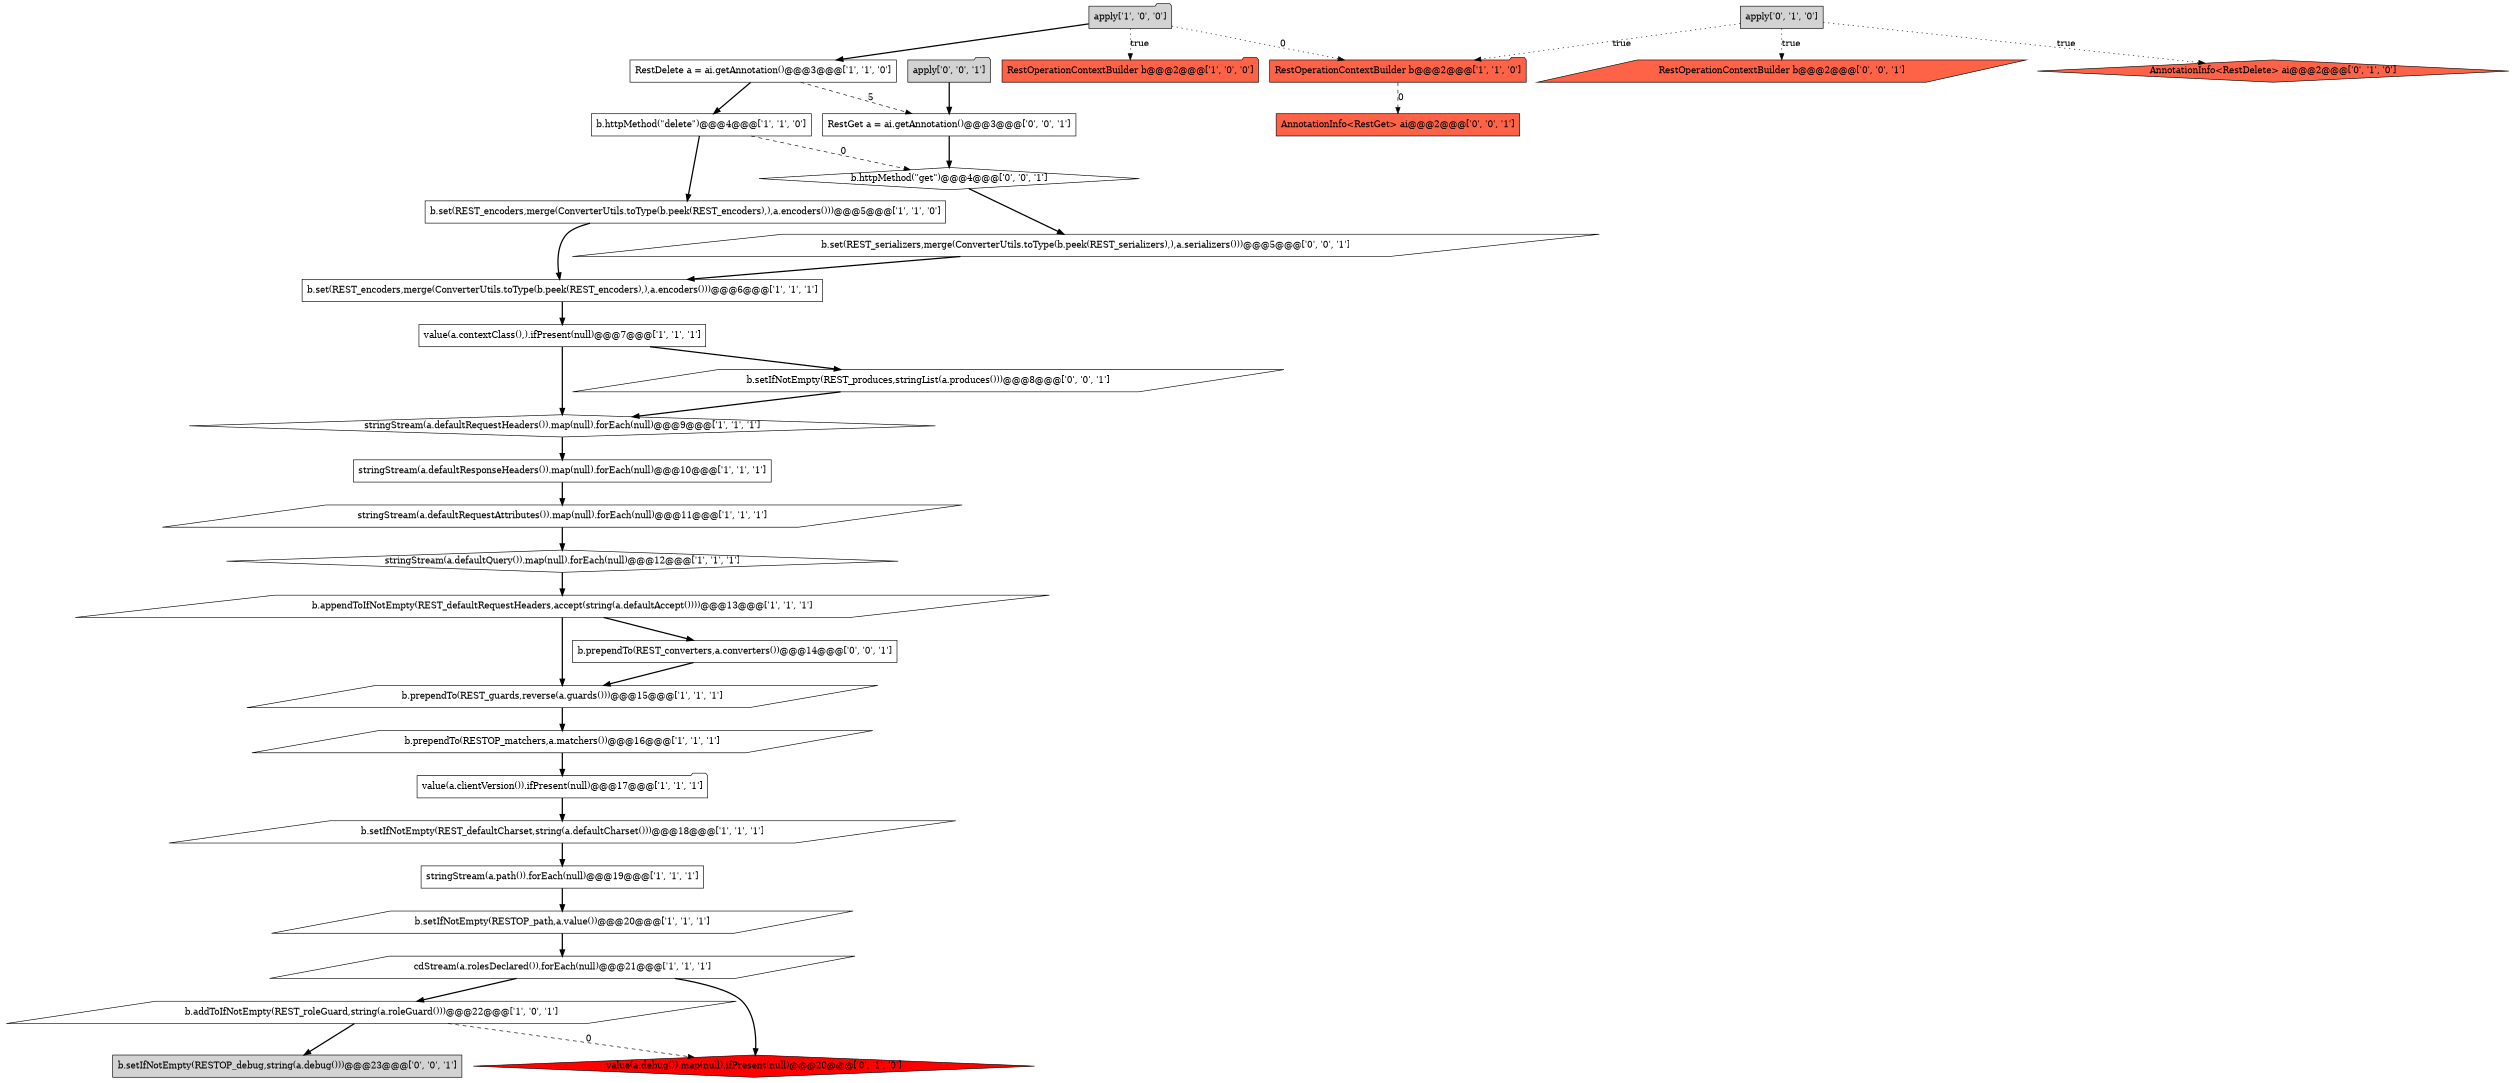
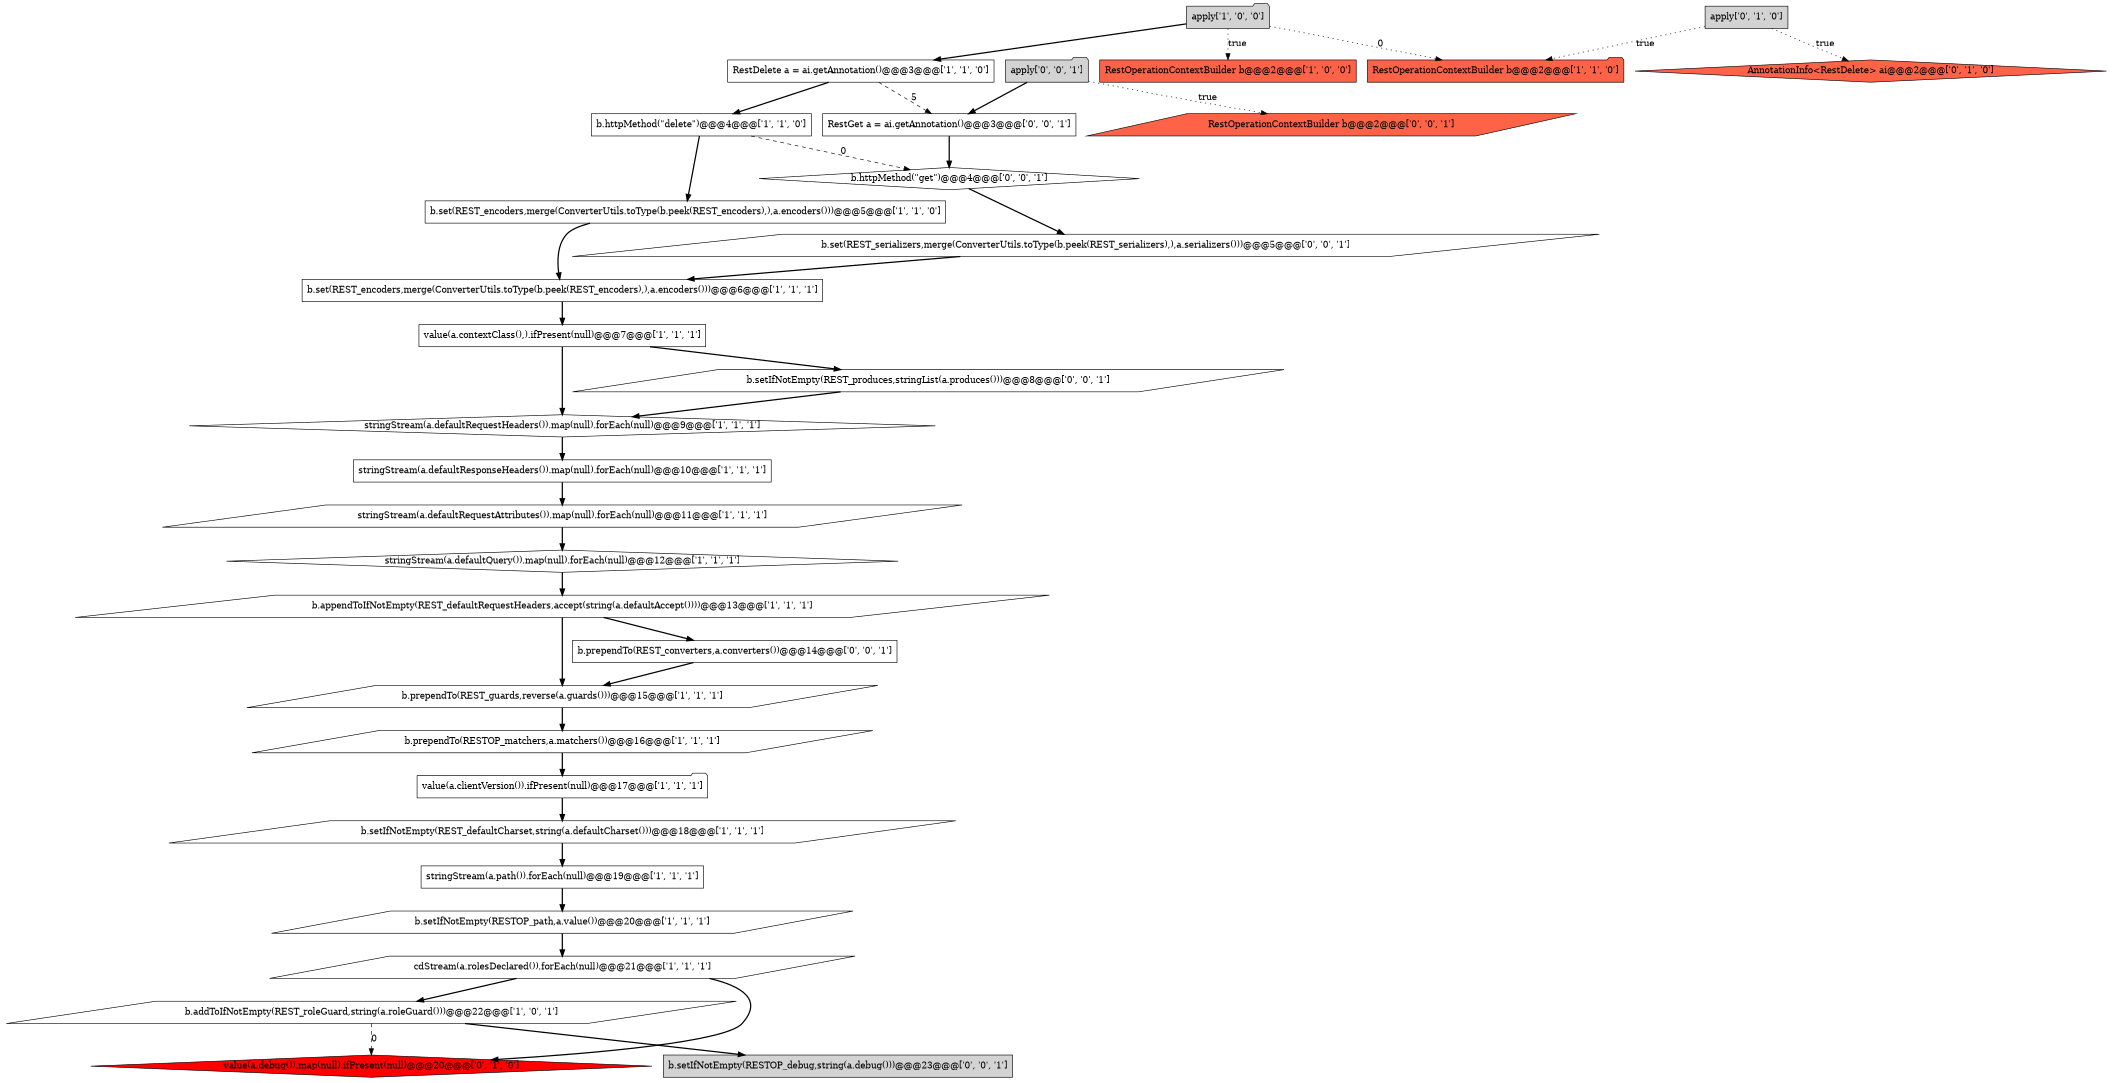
(1782, 41) -> (1175, 98)
(1130, 71) -> (1228, 71)
(1398, 125) -> none
